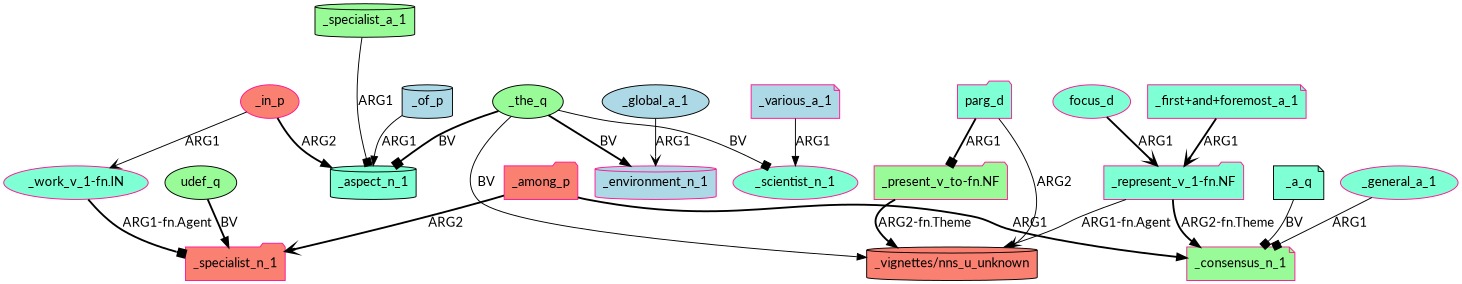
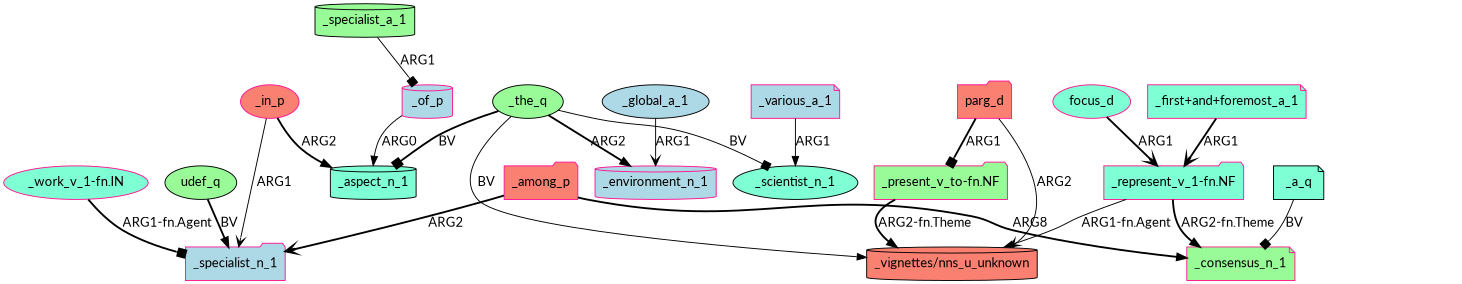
(357, 97) -> (393, 57)
(427, 102) -> (427, 102)
(985, 102) -> (985, 102)
(183, 138) -> (254, 178)
(399, 142) -> (399, 142)
(609, 142) -> (609, 142)
(795, 183) -> (795, 183)
(1399, 183) -> none
(1030, 223) -> (1030, 223)
(235, 264) -> (235, 264)
